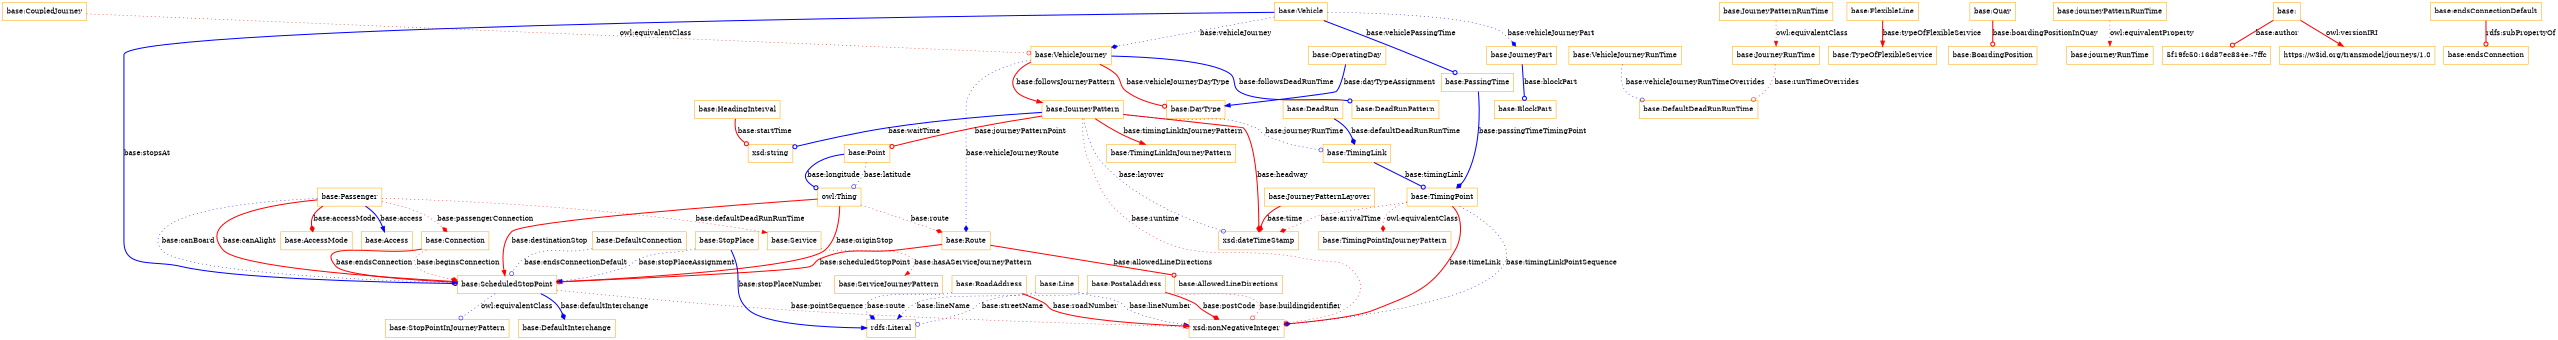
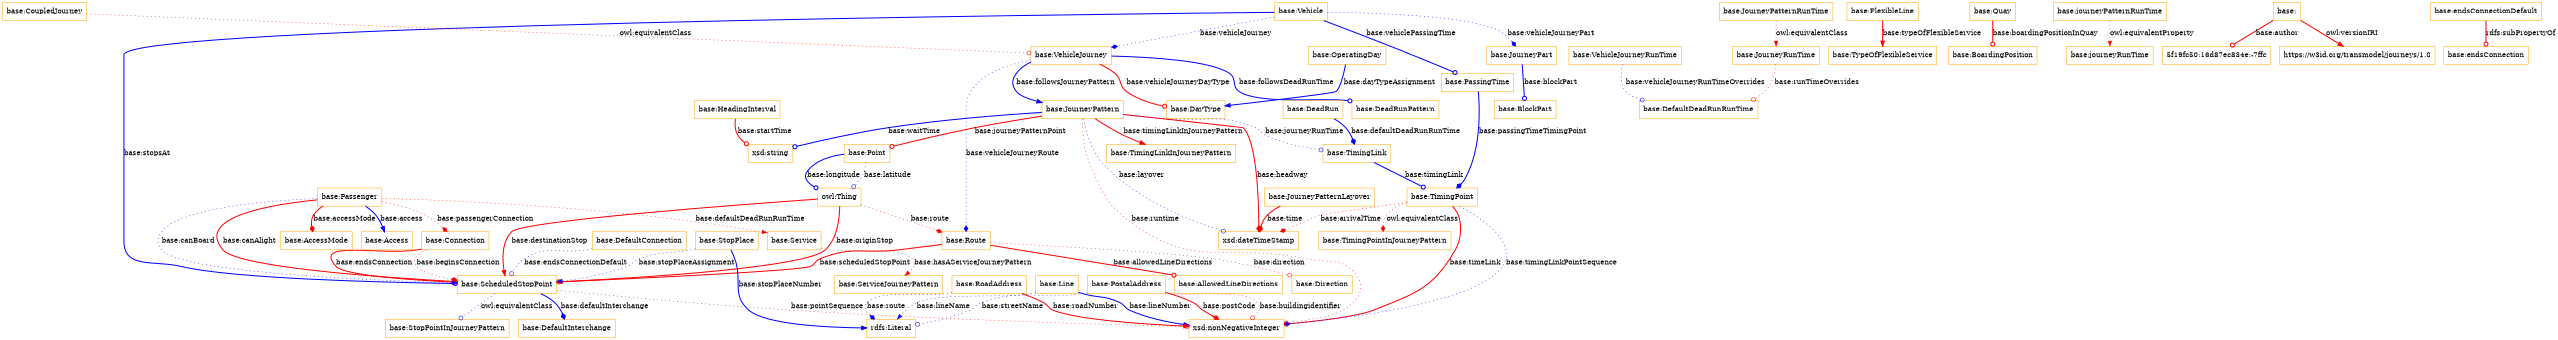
(1013, 85) -> (1013, 85)
none -> (1322, 285)
(1130, 310) -> (1130, 310)
